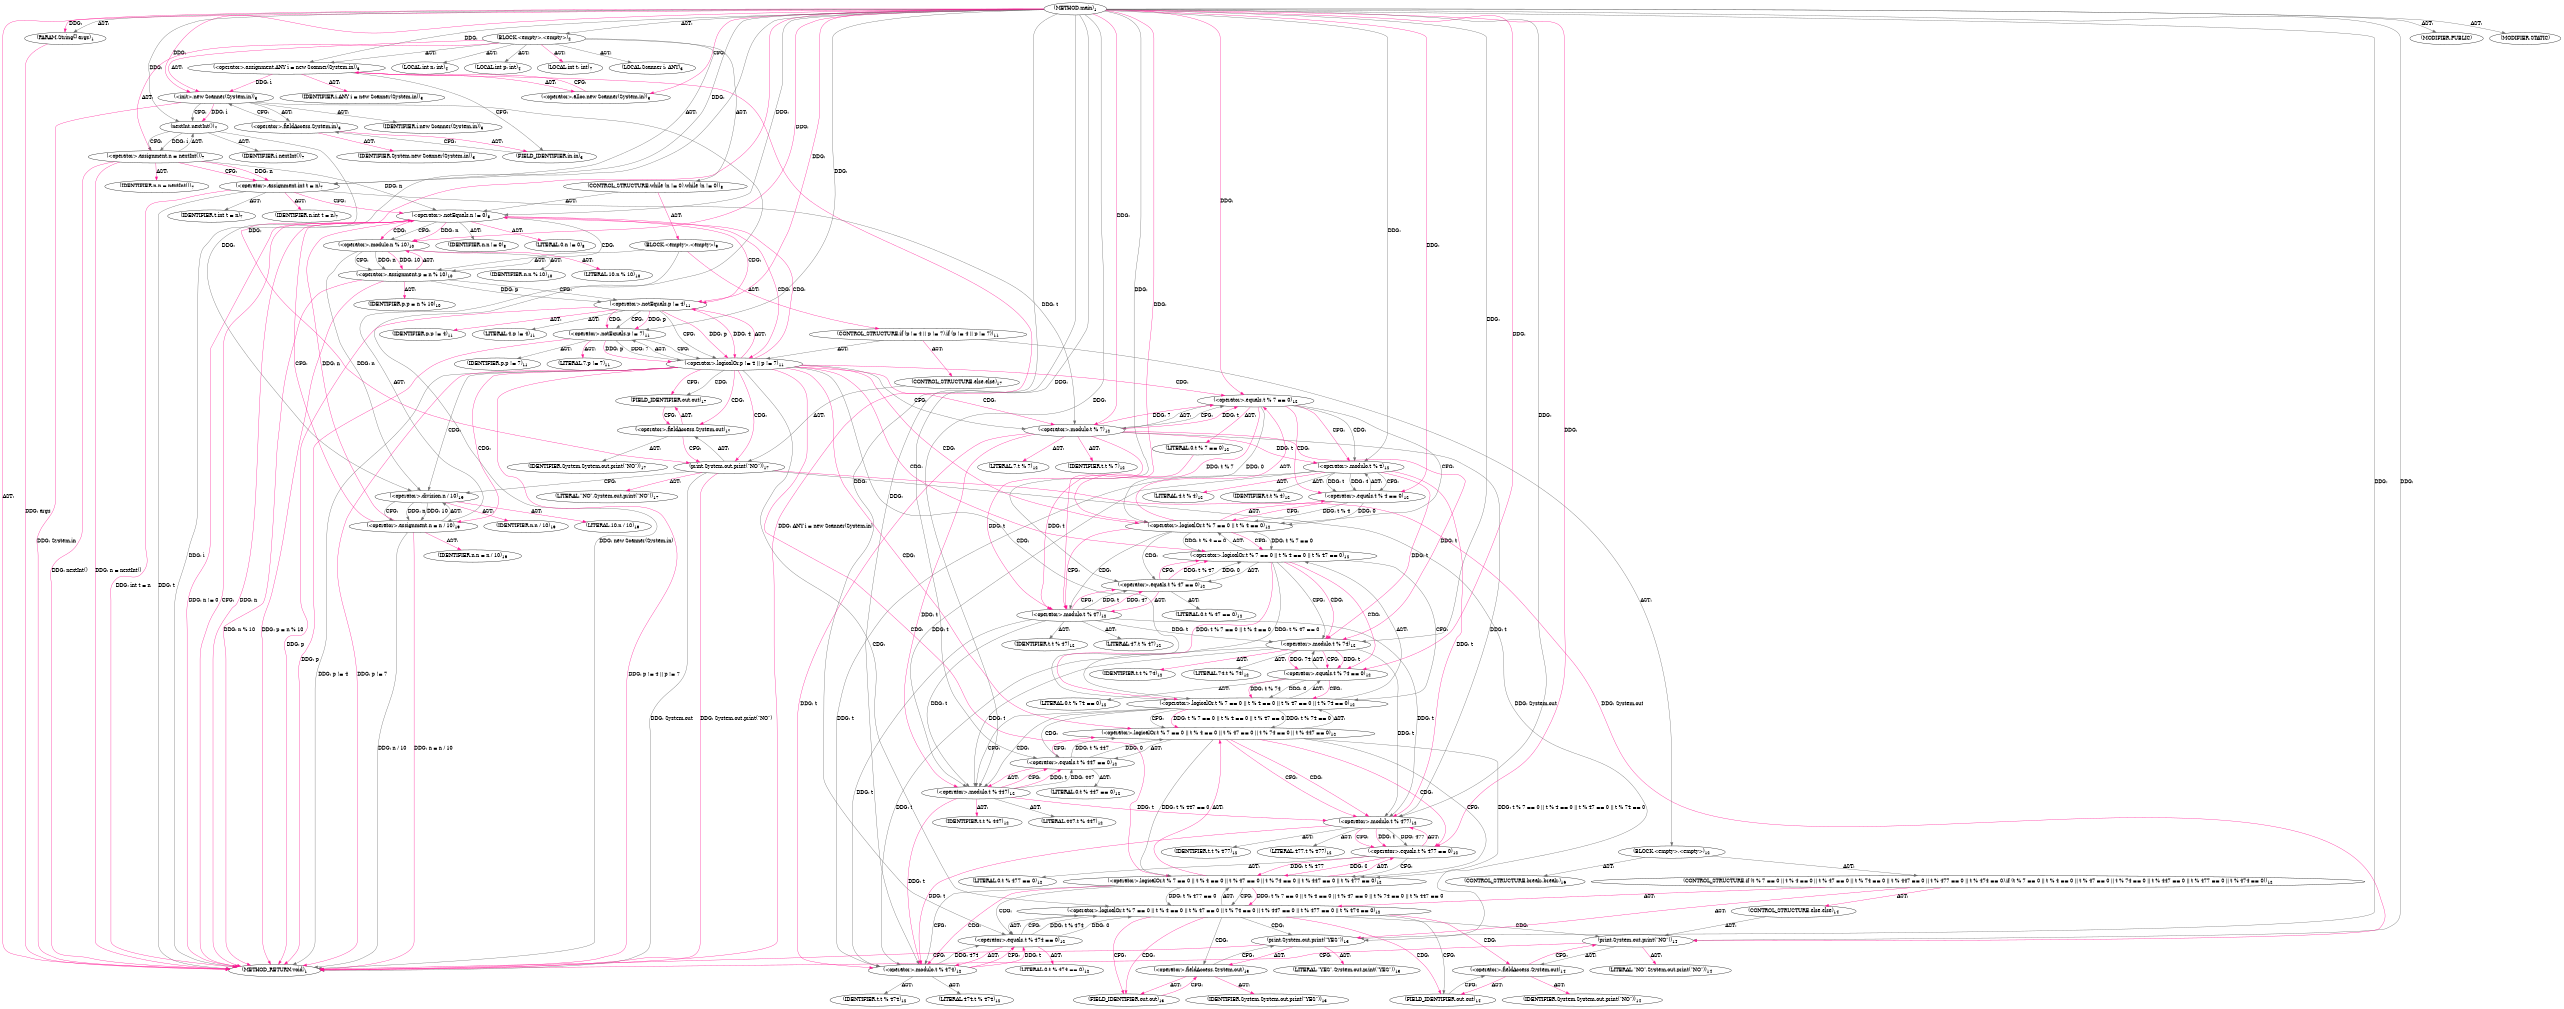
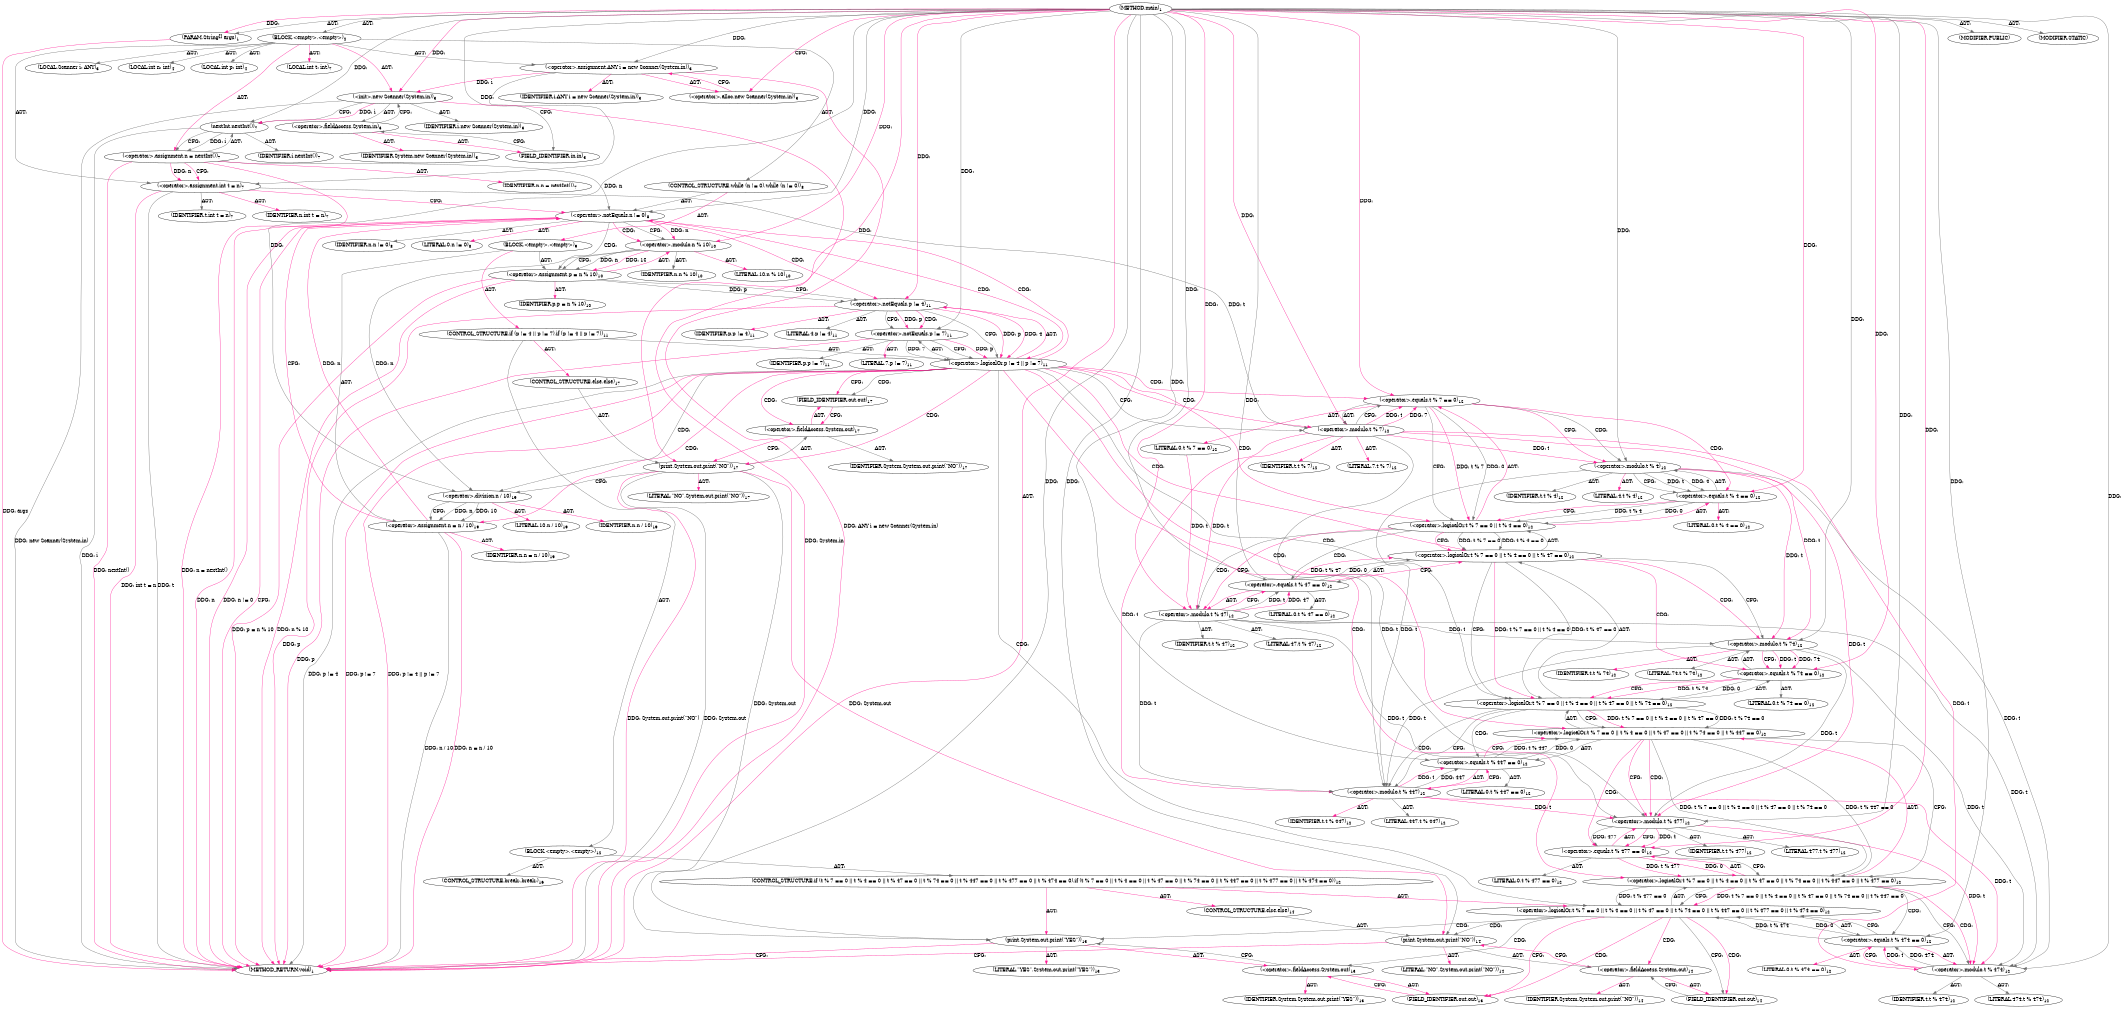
(450, 514) -> none
none -> (1718, 526)
